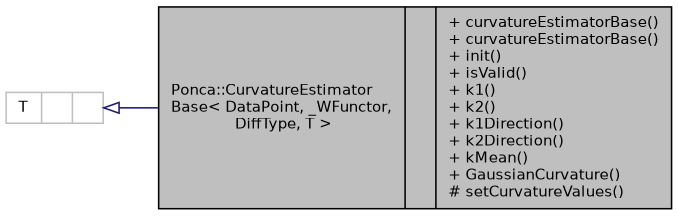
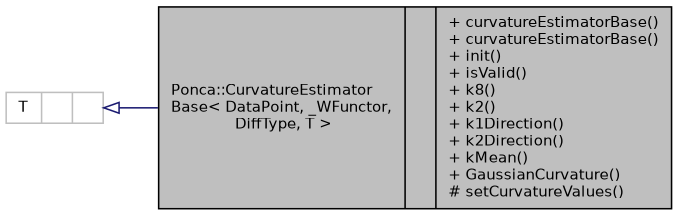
(472, 90) -> (472, 90)
